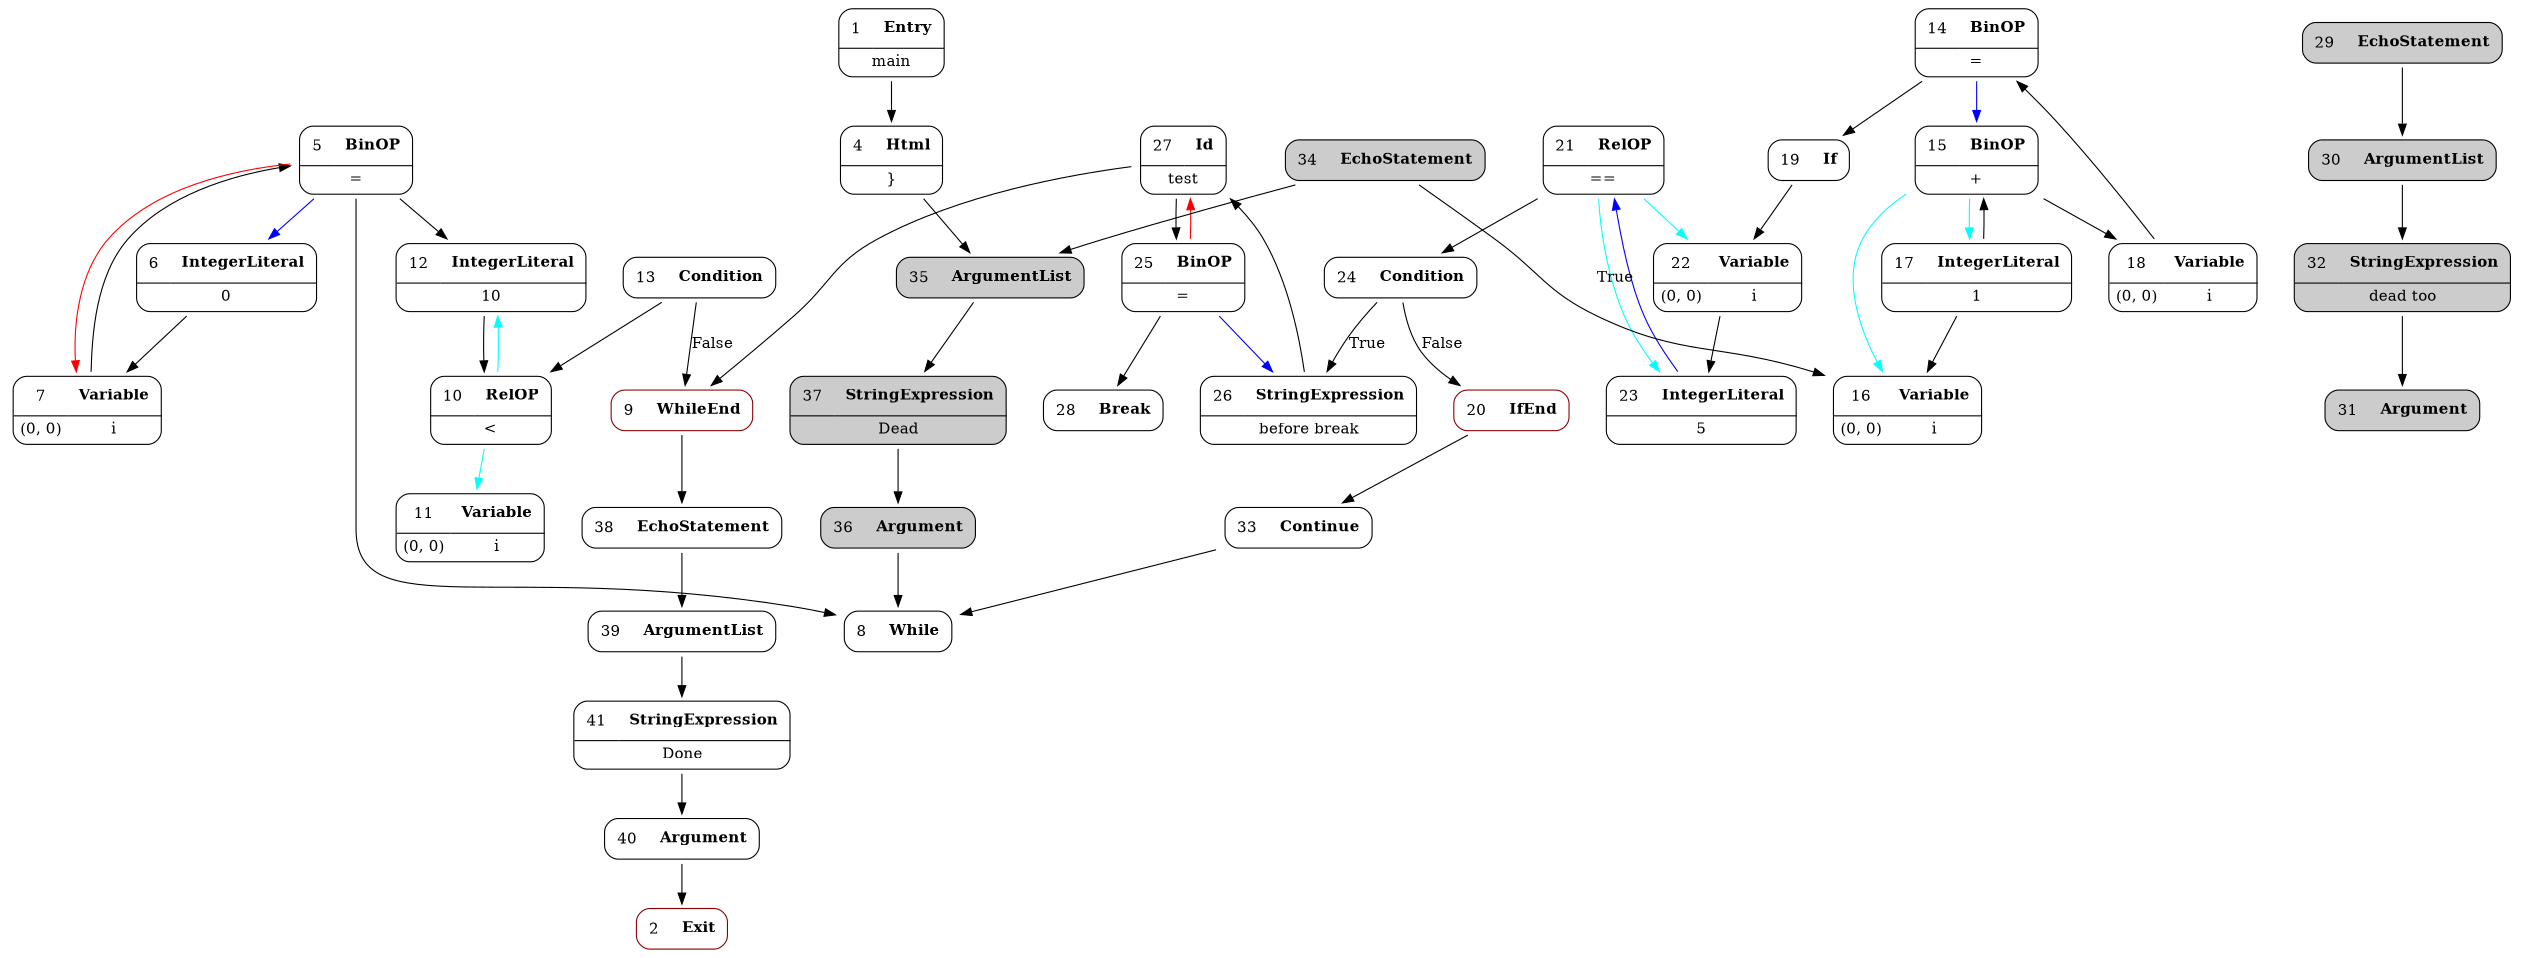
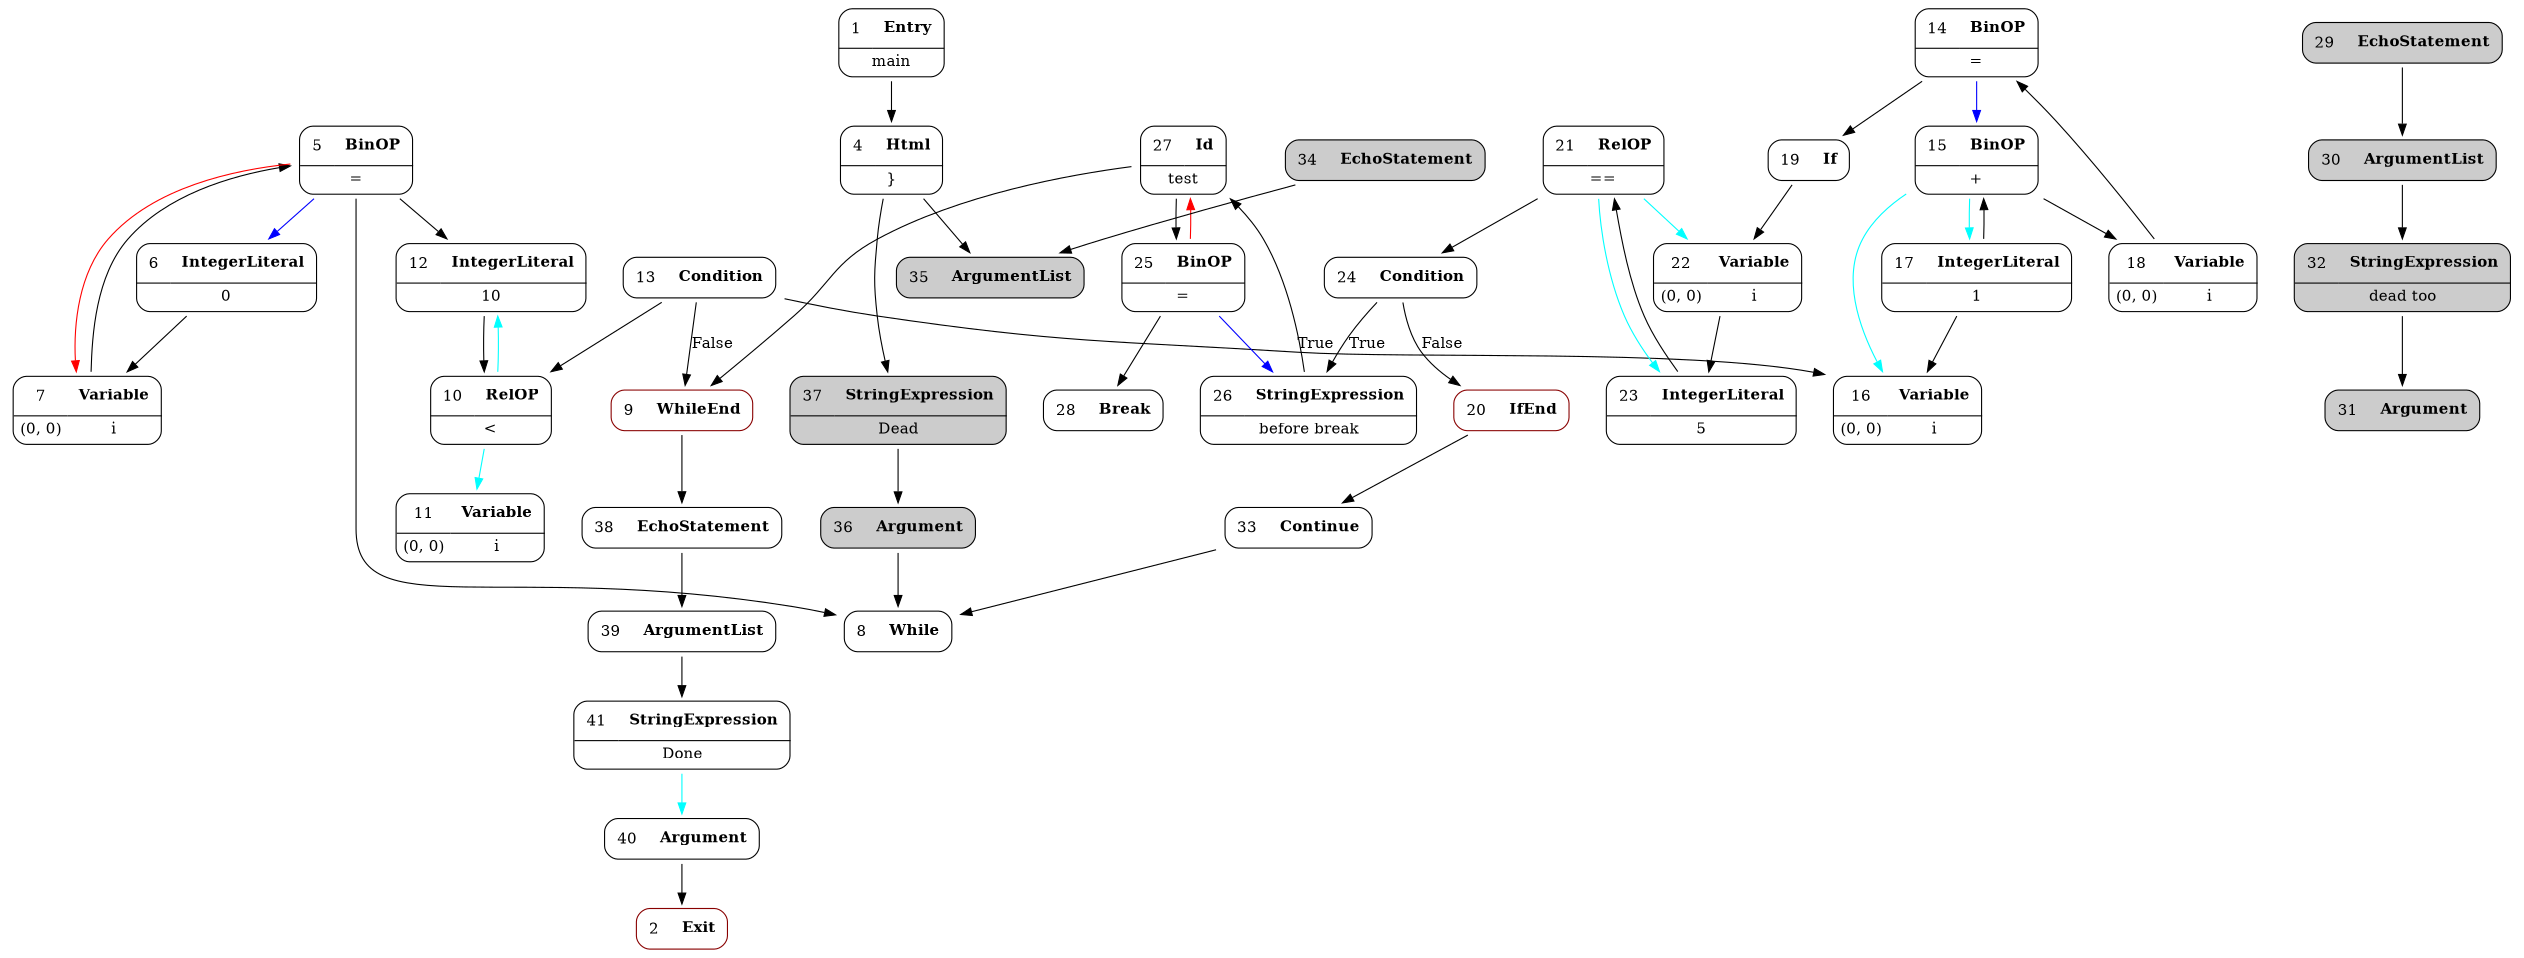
(1636, 295) -> (1636, 295)
(1598, 317) -> (1272, 351)
(952, 332) -> (875, 280)
(682, 788) -> (682, 788)
